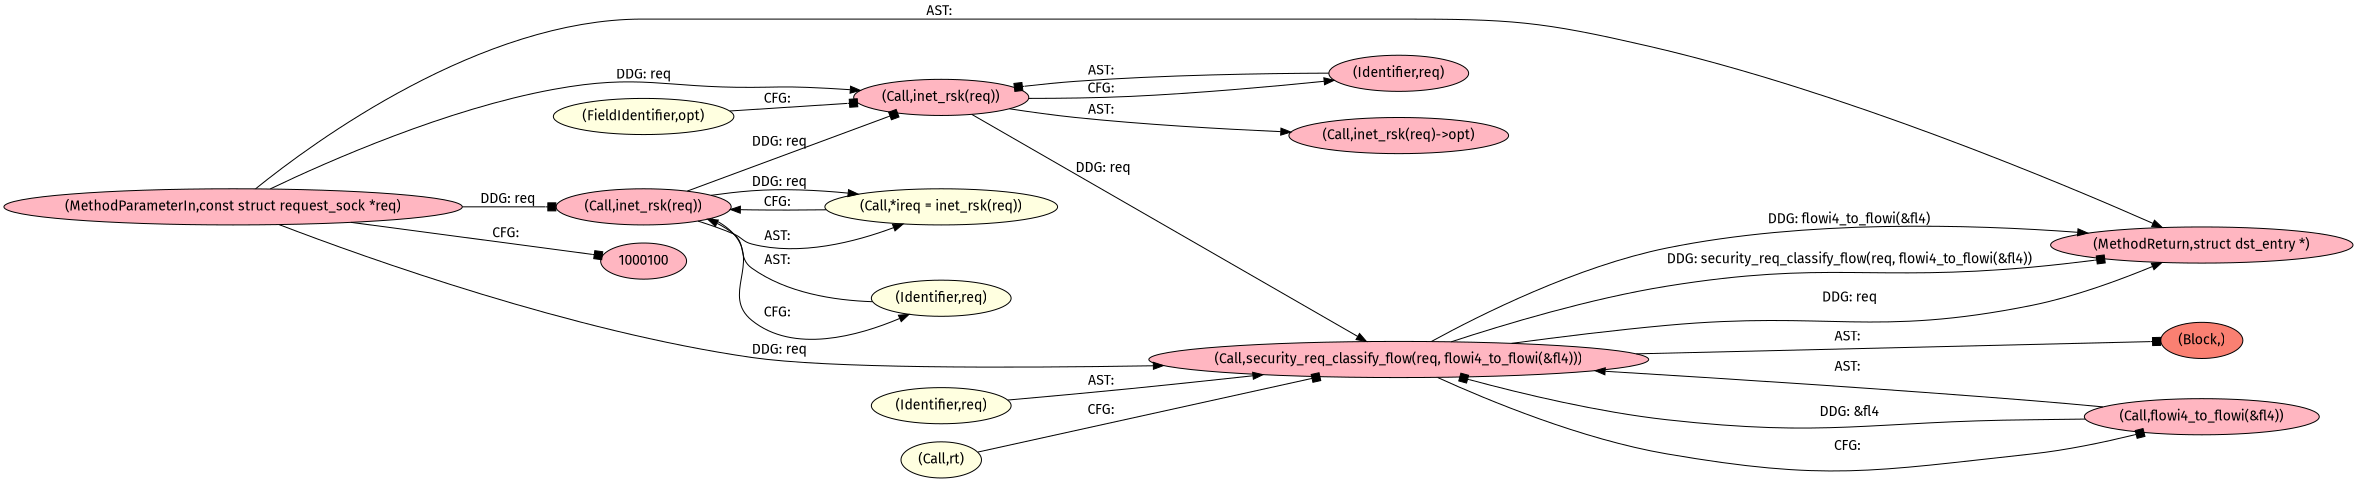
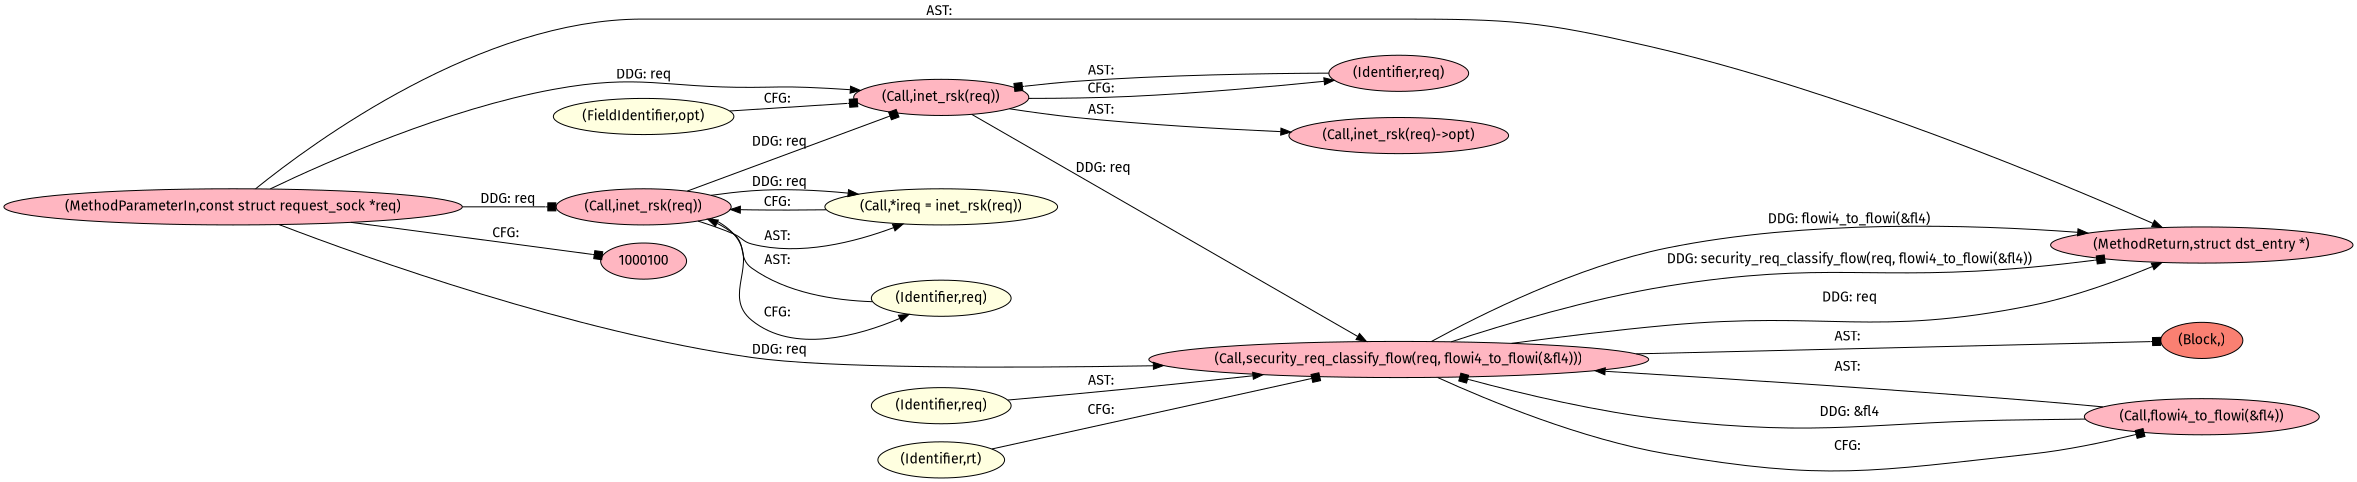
(941, 460) -> (941, 460)
